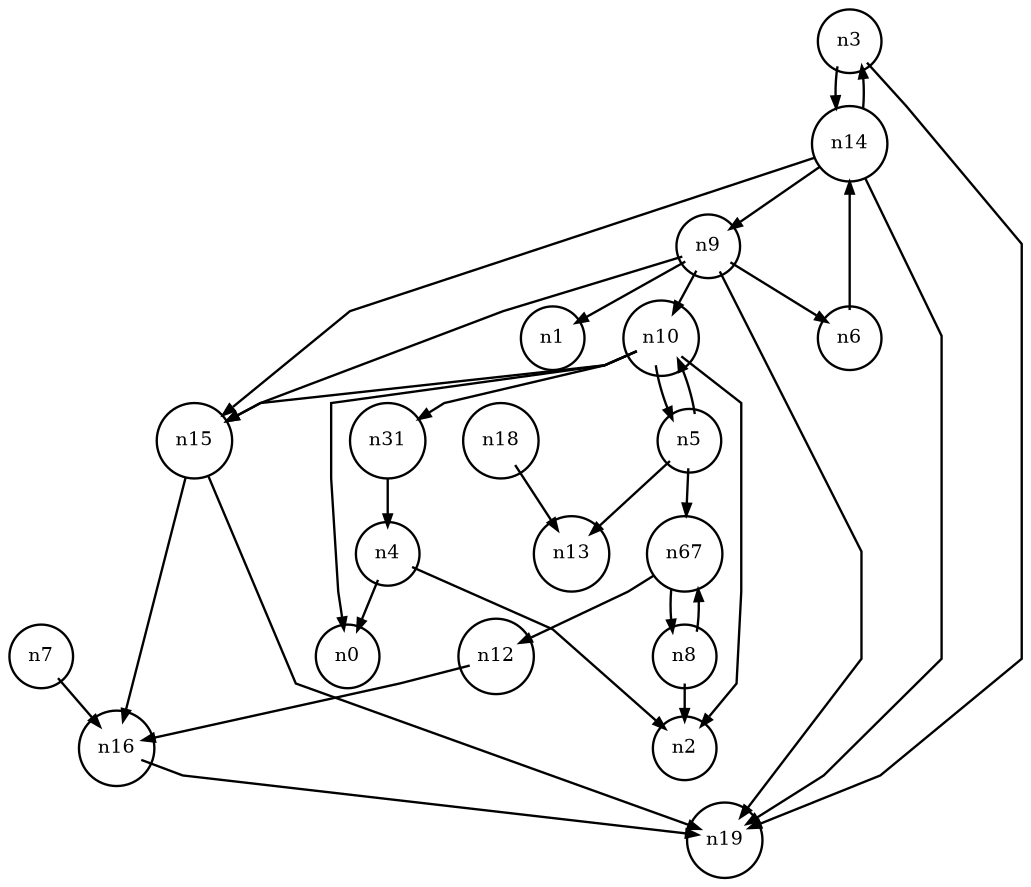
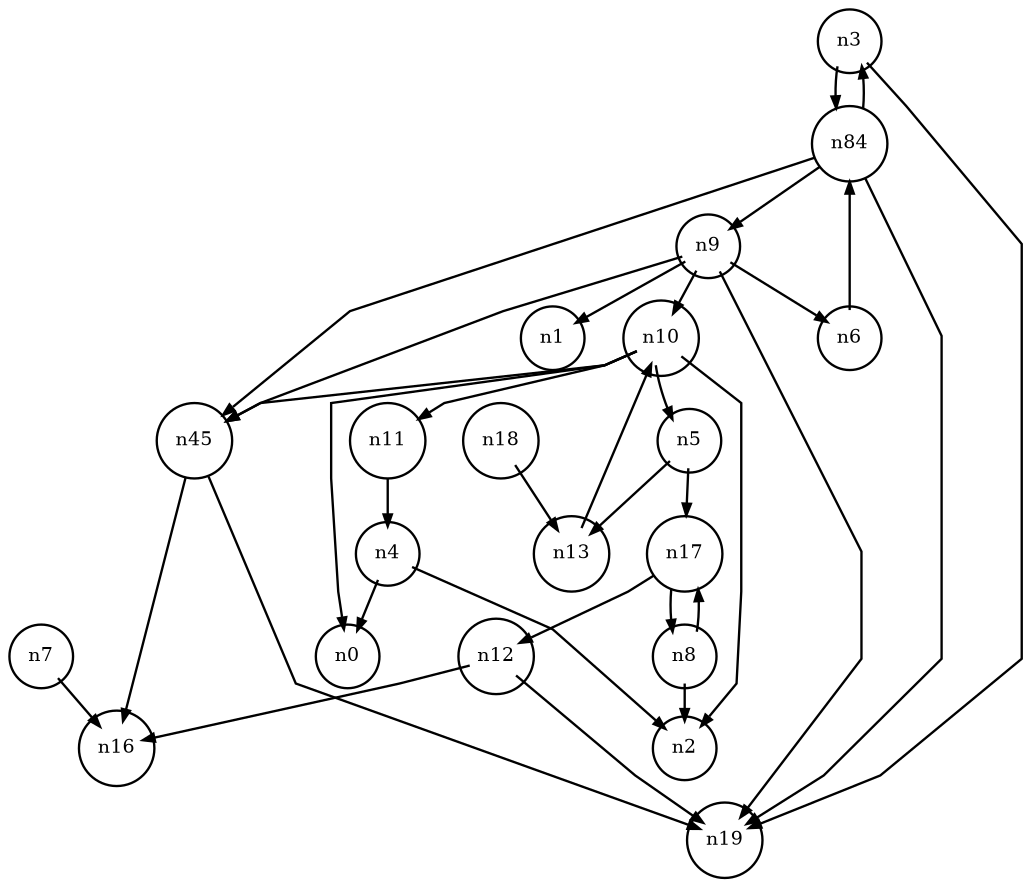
(850, 144) -> (850, 144)
(690, 392) -> (614, 452)
(194, 441) -> (194, 441)
(388, 441) -> (388, 441)
(685, 554) -> (685, 554)
(412, 802) -> (603, 748)
